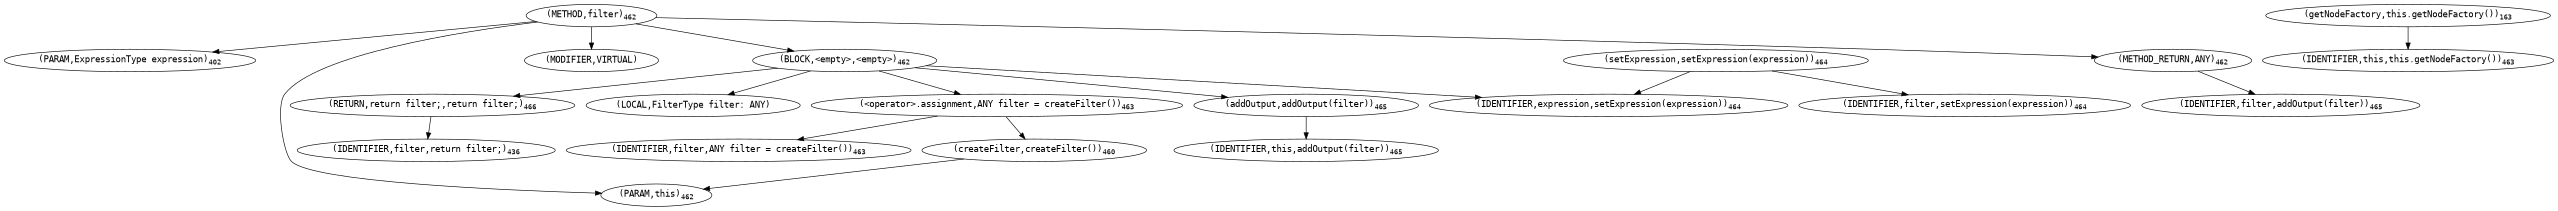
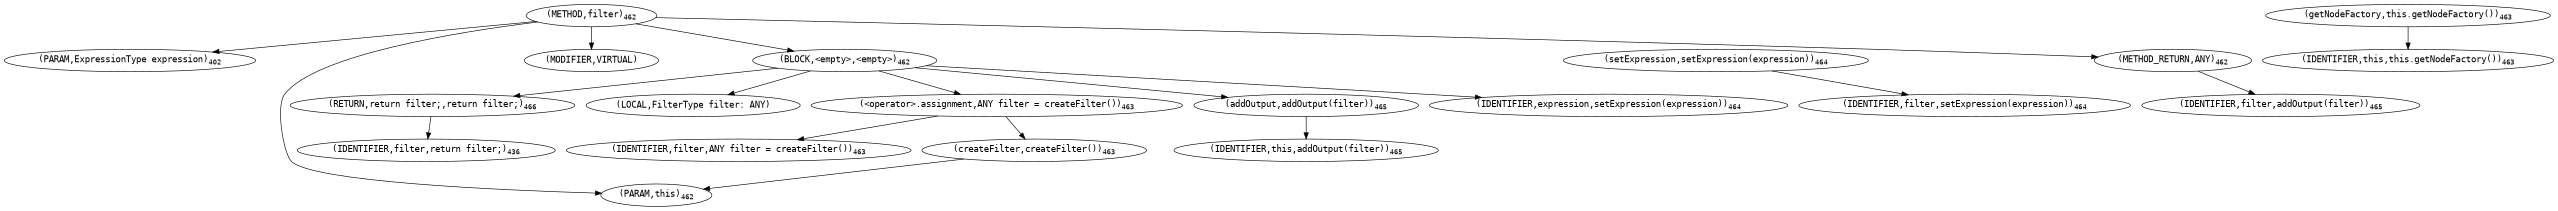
(2506, 15) -> (2506, 15)
(1665, 82) -> none
(1109, 149) -> (1109, 149)
